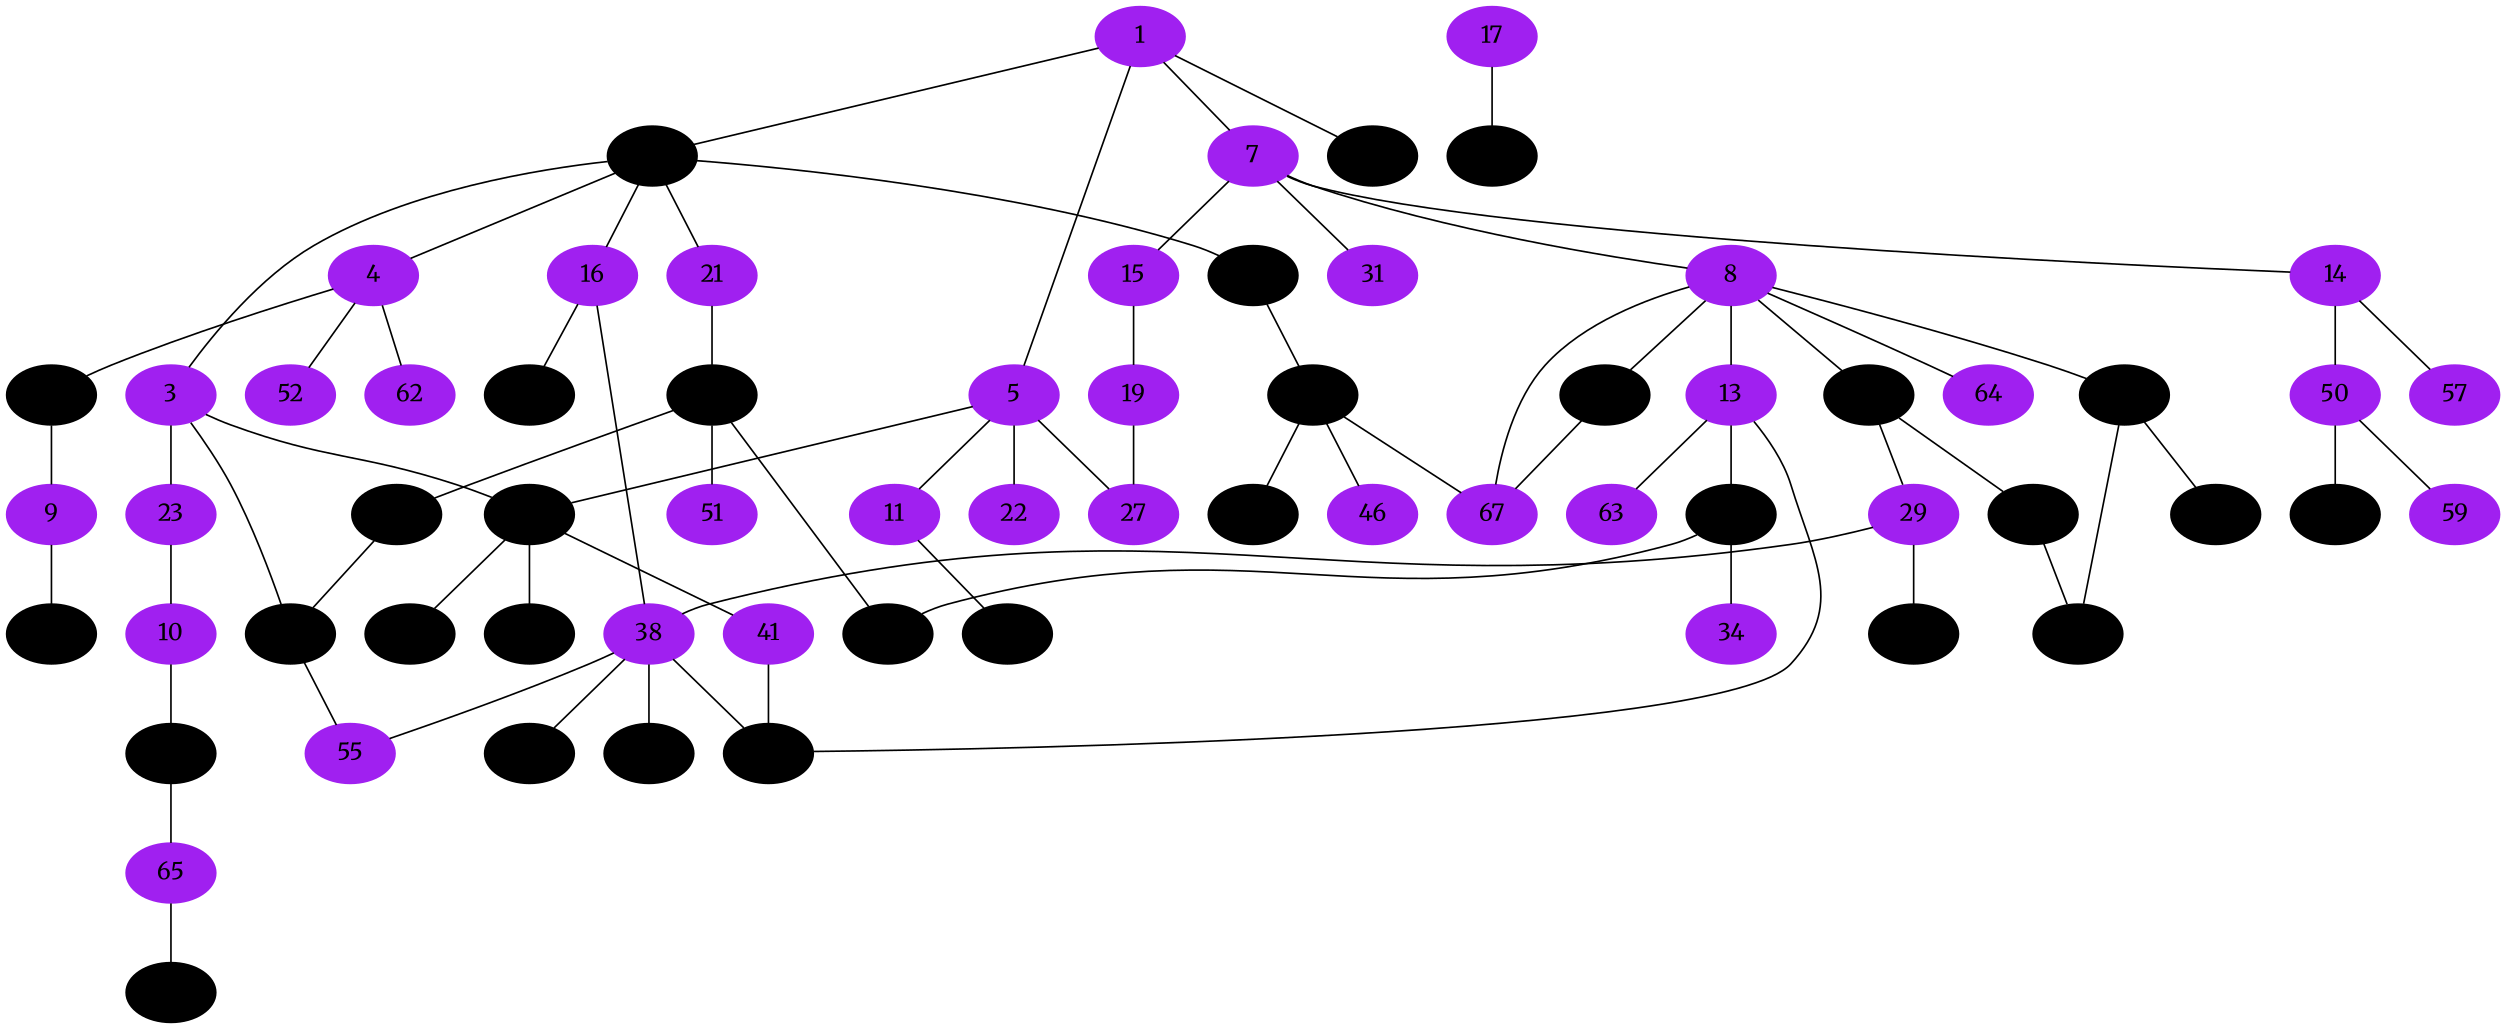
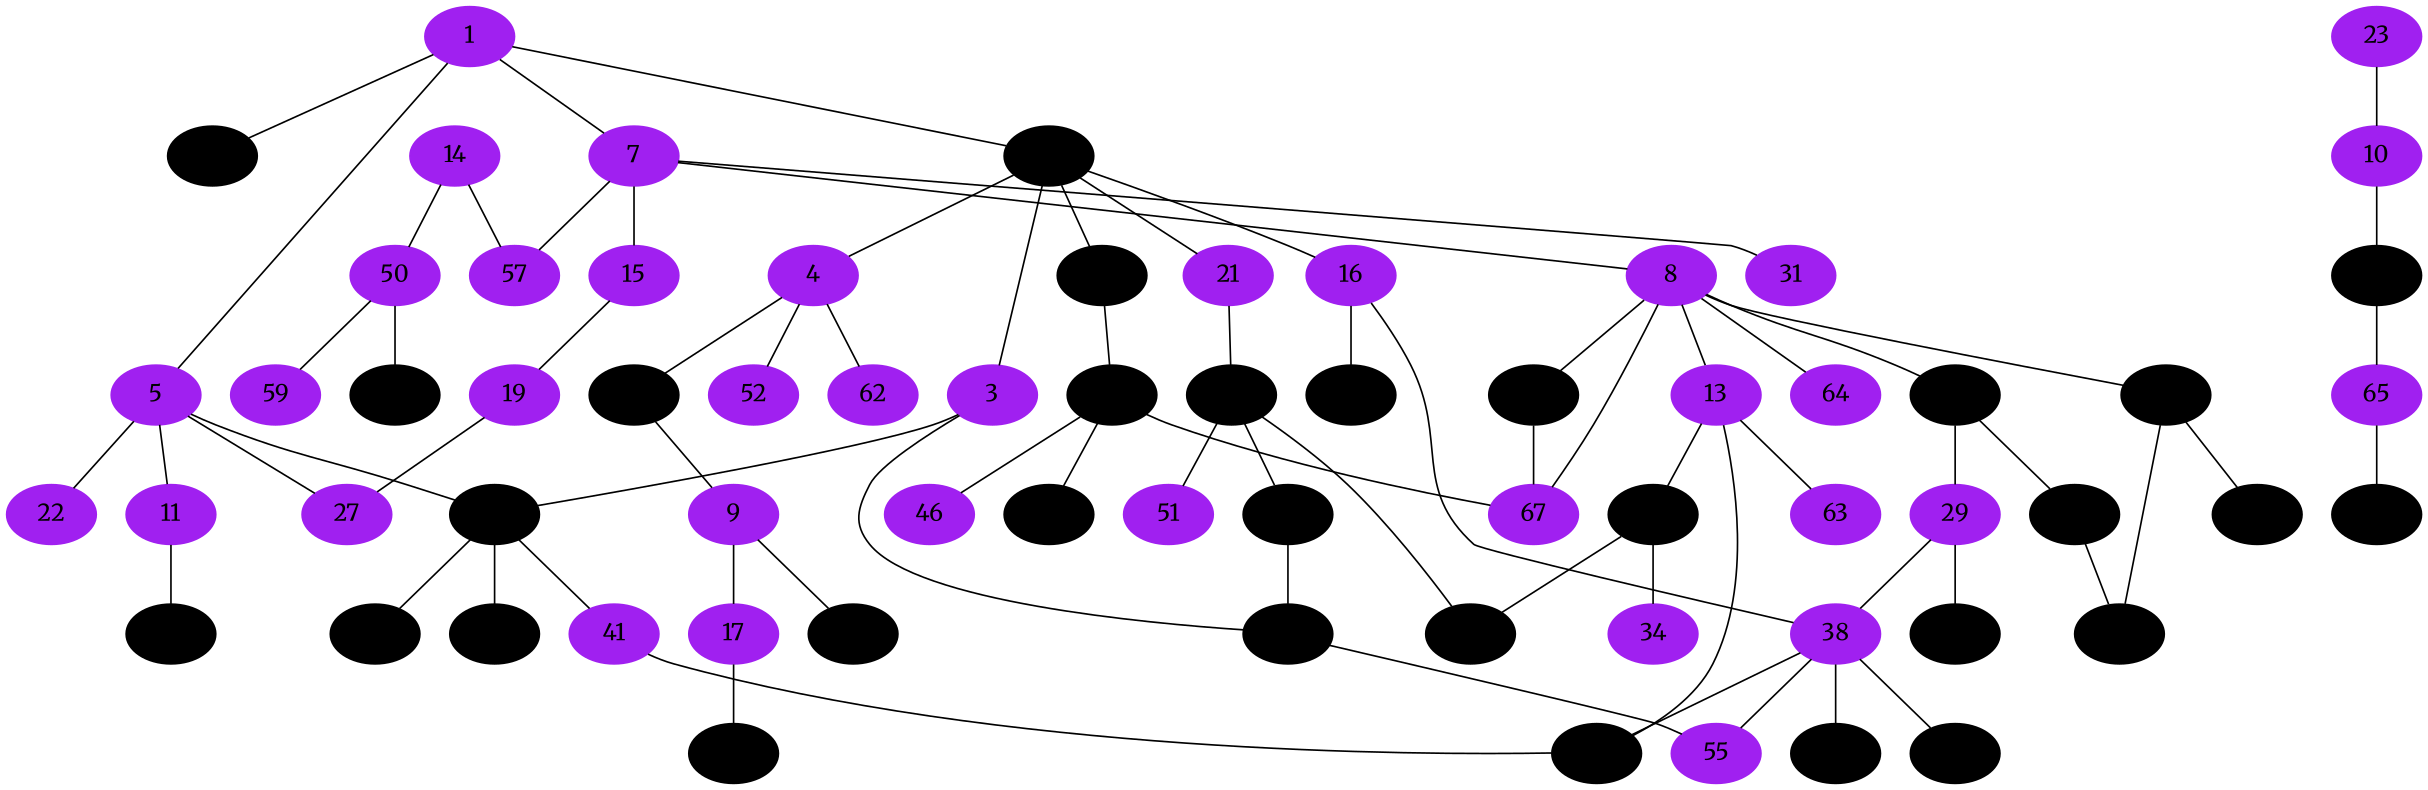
(1786, 244) -> (574, 216)
(171, 455) -> none
none -> (734, 574)
